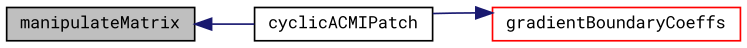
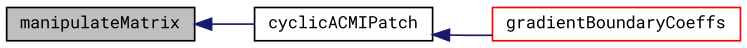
(454, 13) -> (471, 35)
